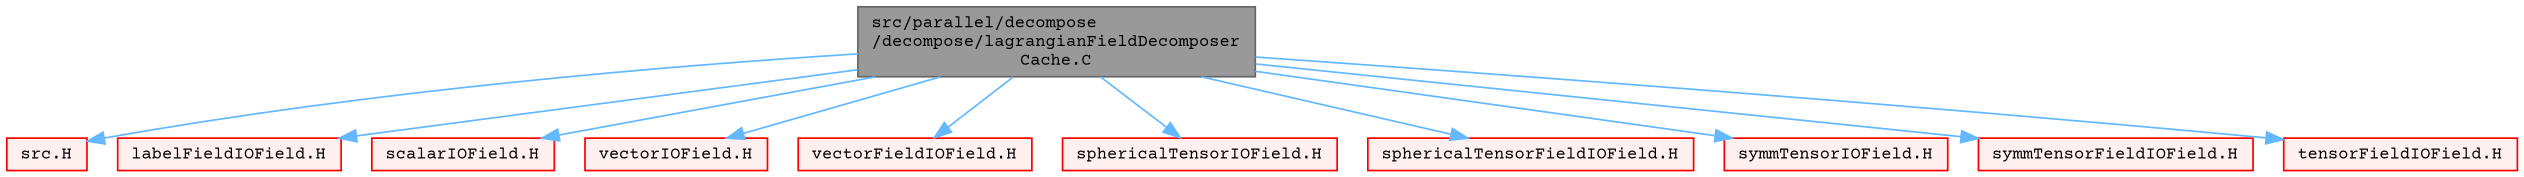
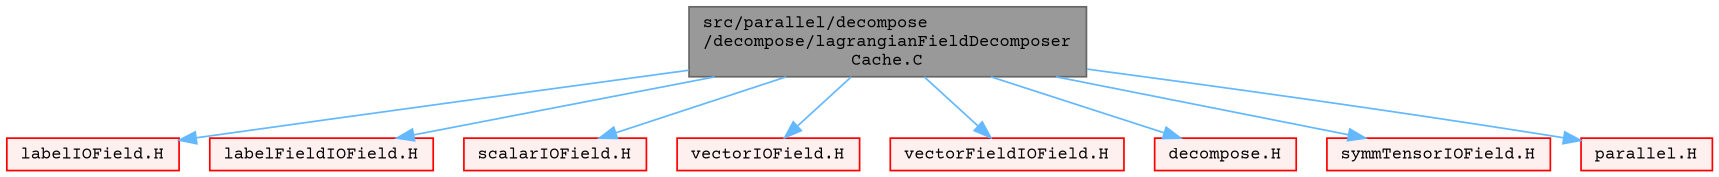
(47, 154) -> (93, 154)
(1200, 154) -> none
(1531, 154) -> (1225, 154)
(2116, 154) -> none
(2401, 154) -> (1647, 154)
